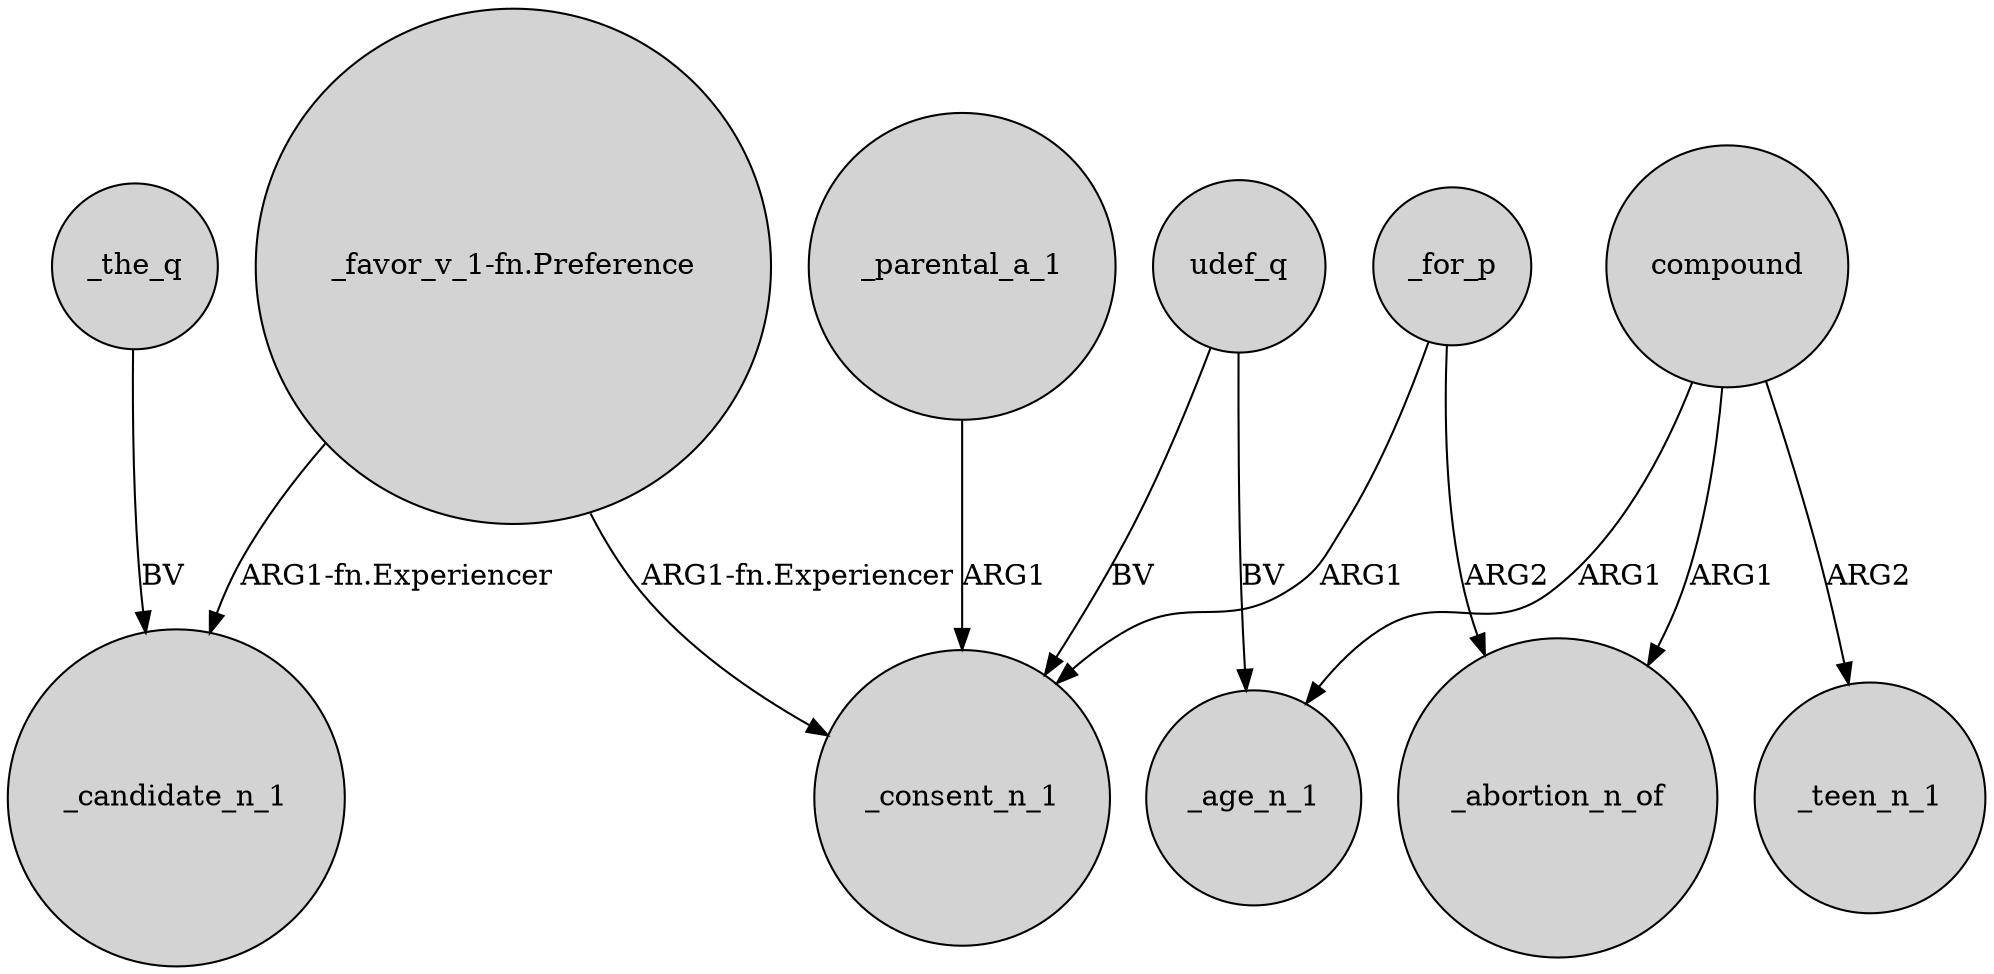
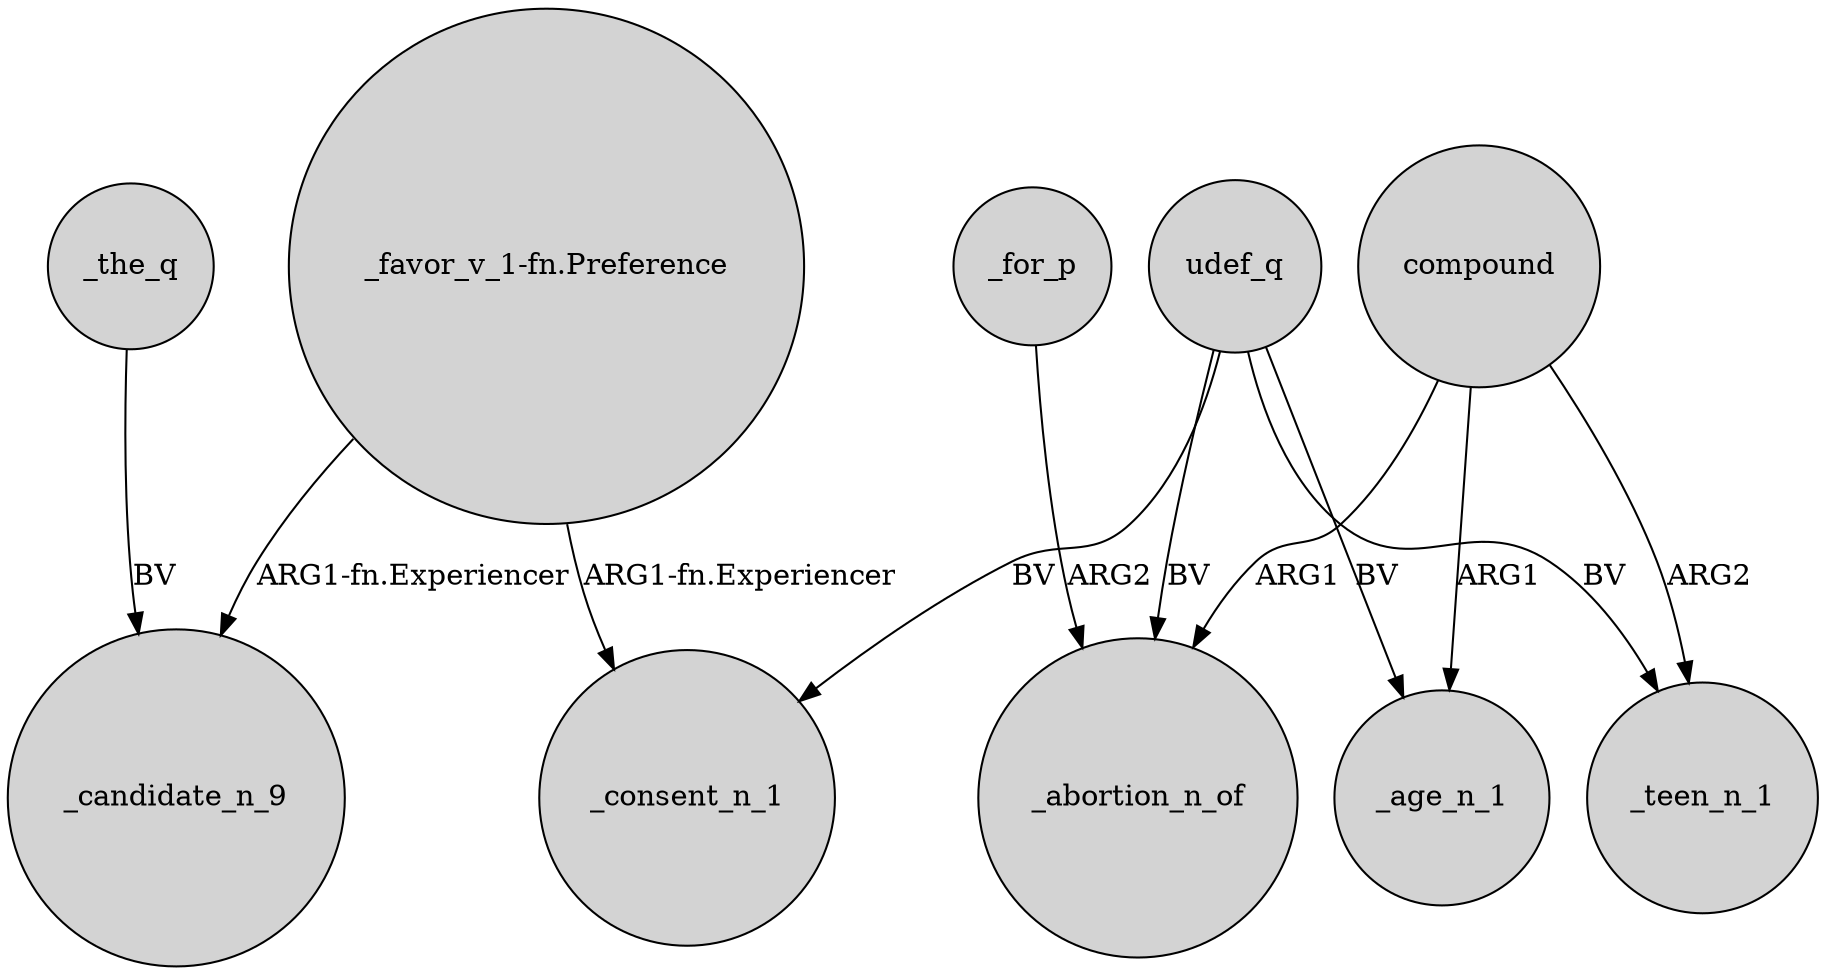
(962, 266) -> none
none -> (1182, 483)
none -> (1419, 548)
(1310, 574) -> none
(176, 798) -> (176, 798)
